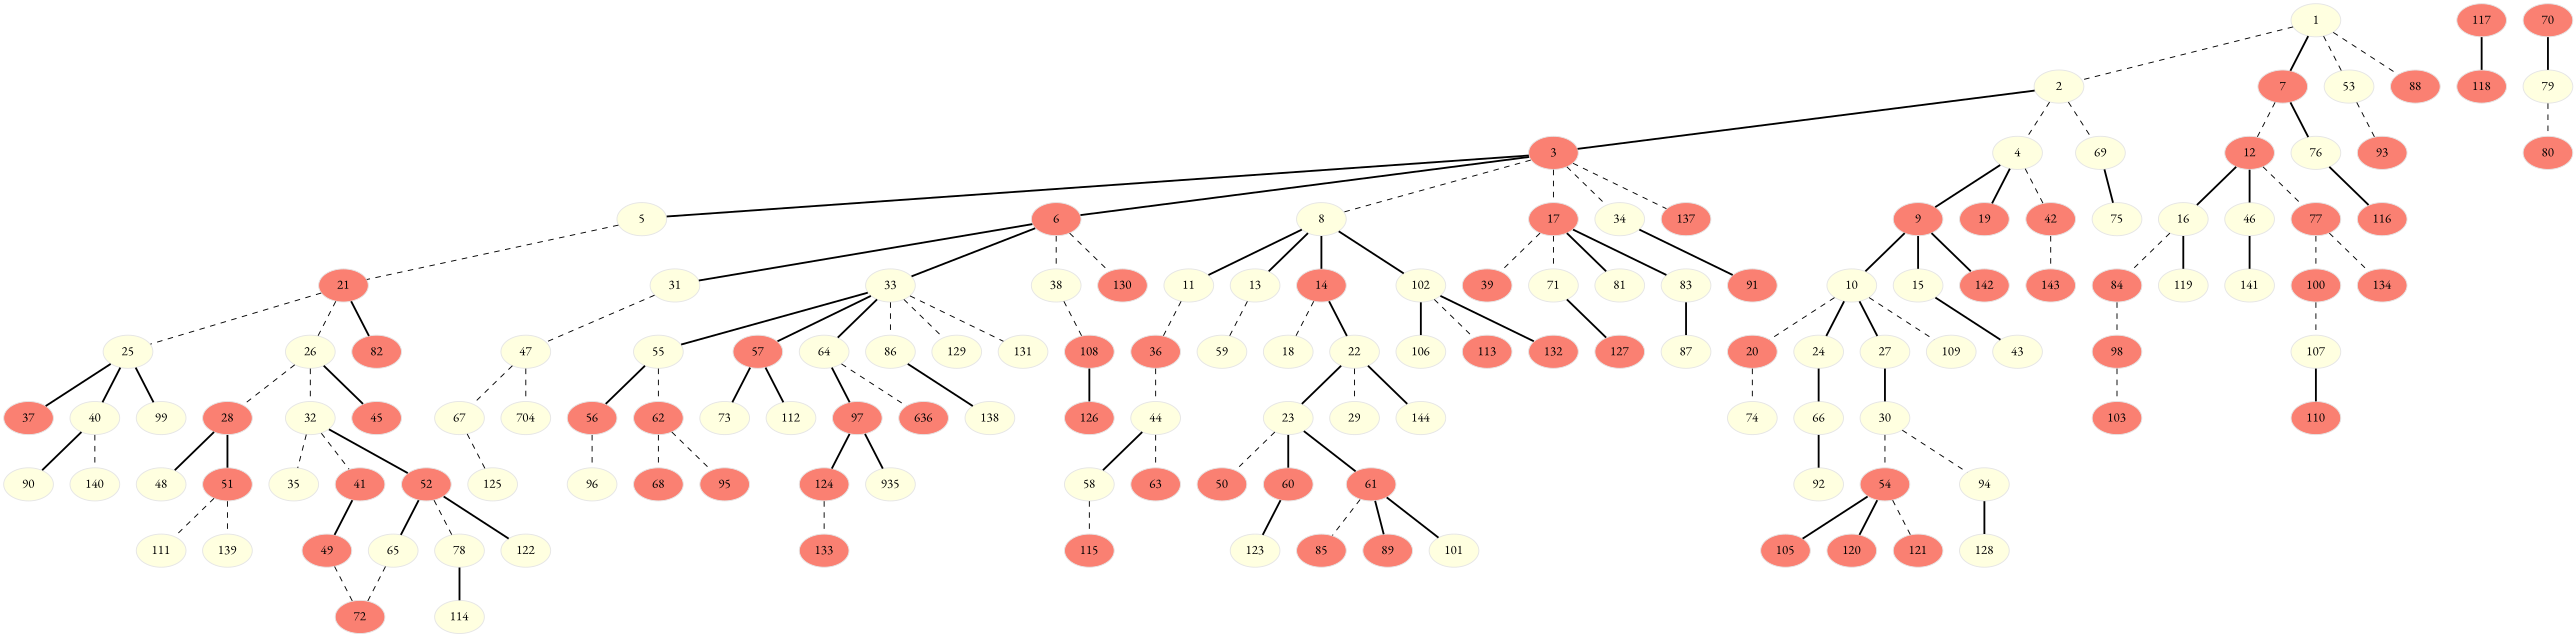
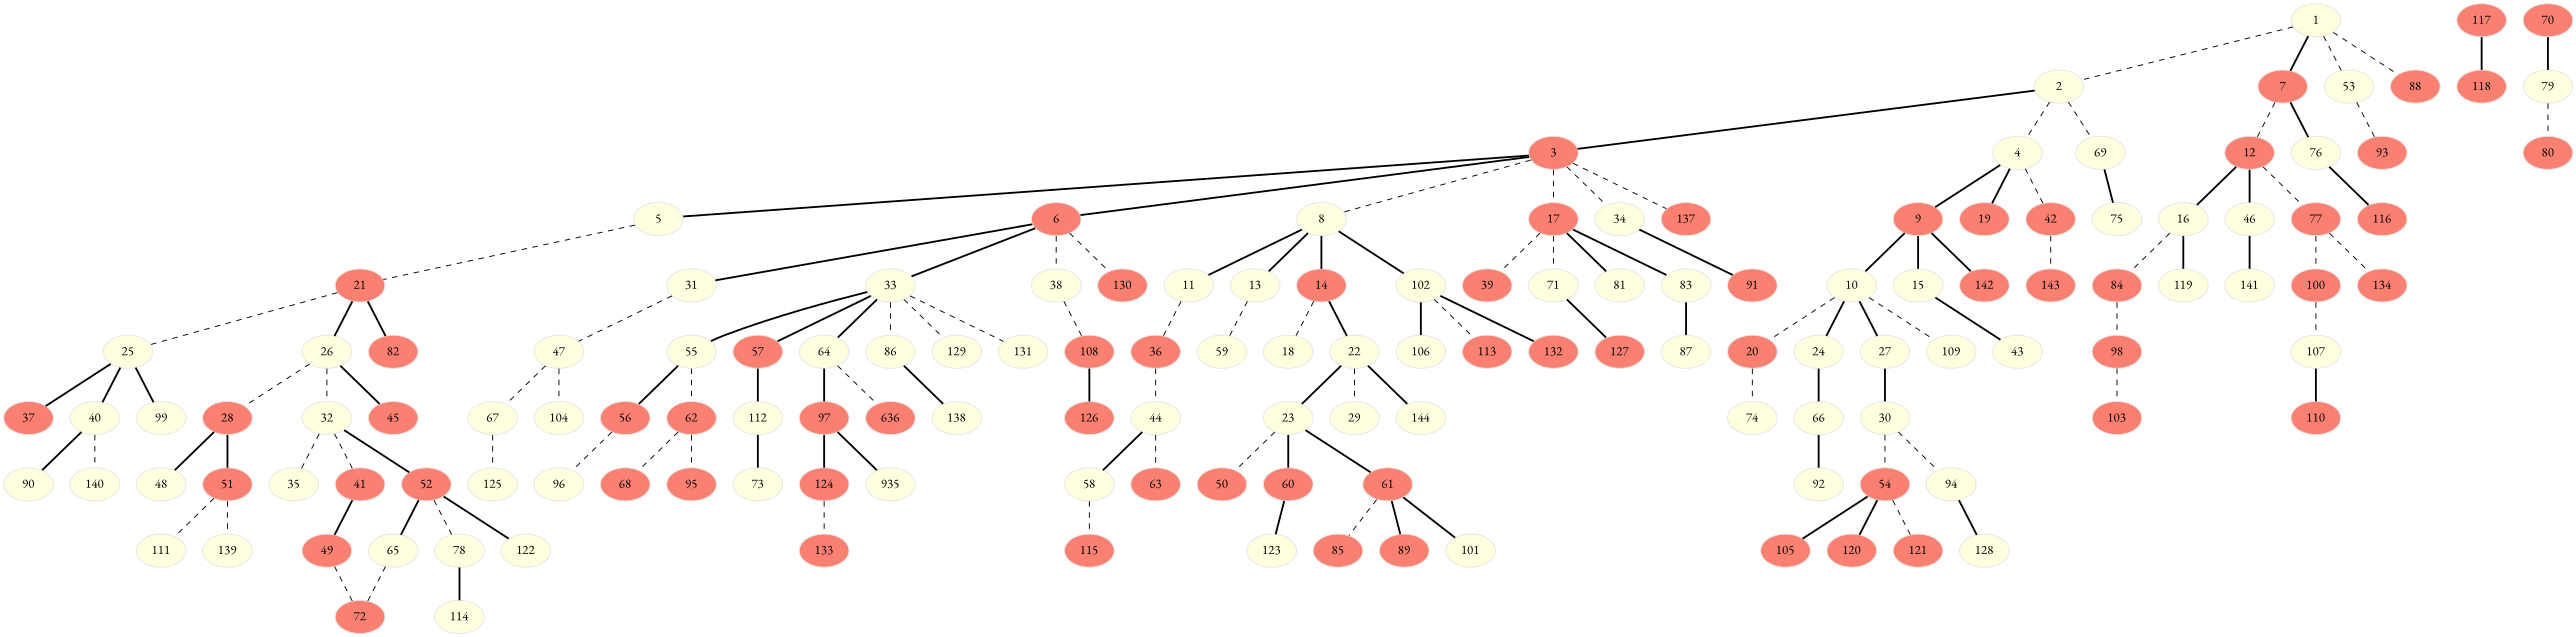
(327, 319) -> (343, 319)
(741, 385) -> (758, 451)
(526, 418) -> (559, 418)
